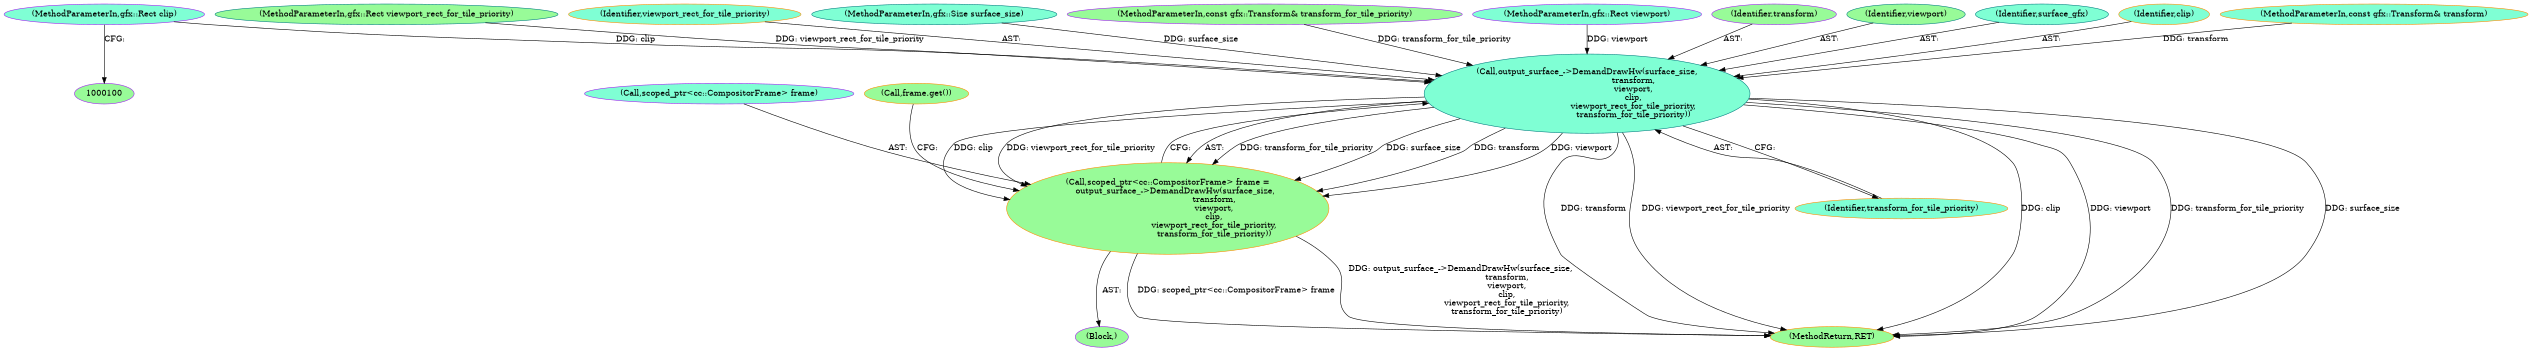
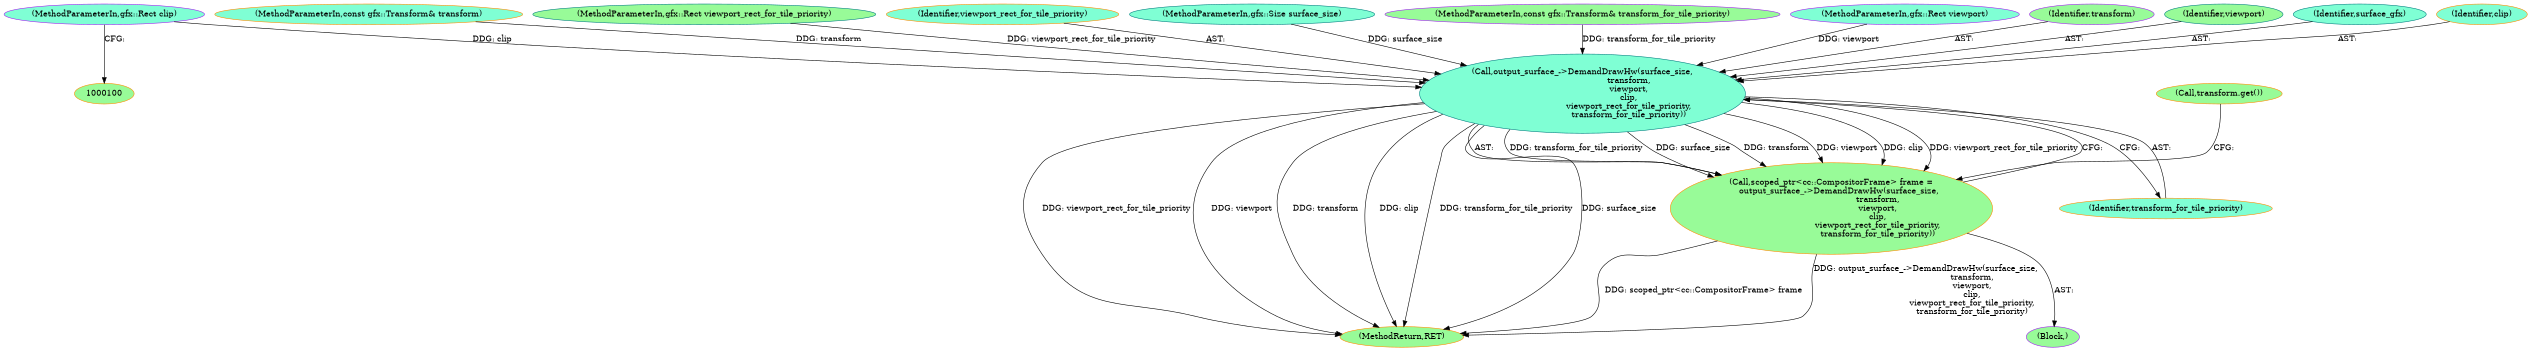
(104, 94) -> (104, 94)
(719, 94) -> none
(917, 94) -> (2219, 94)
